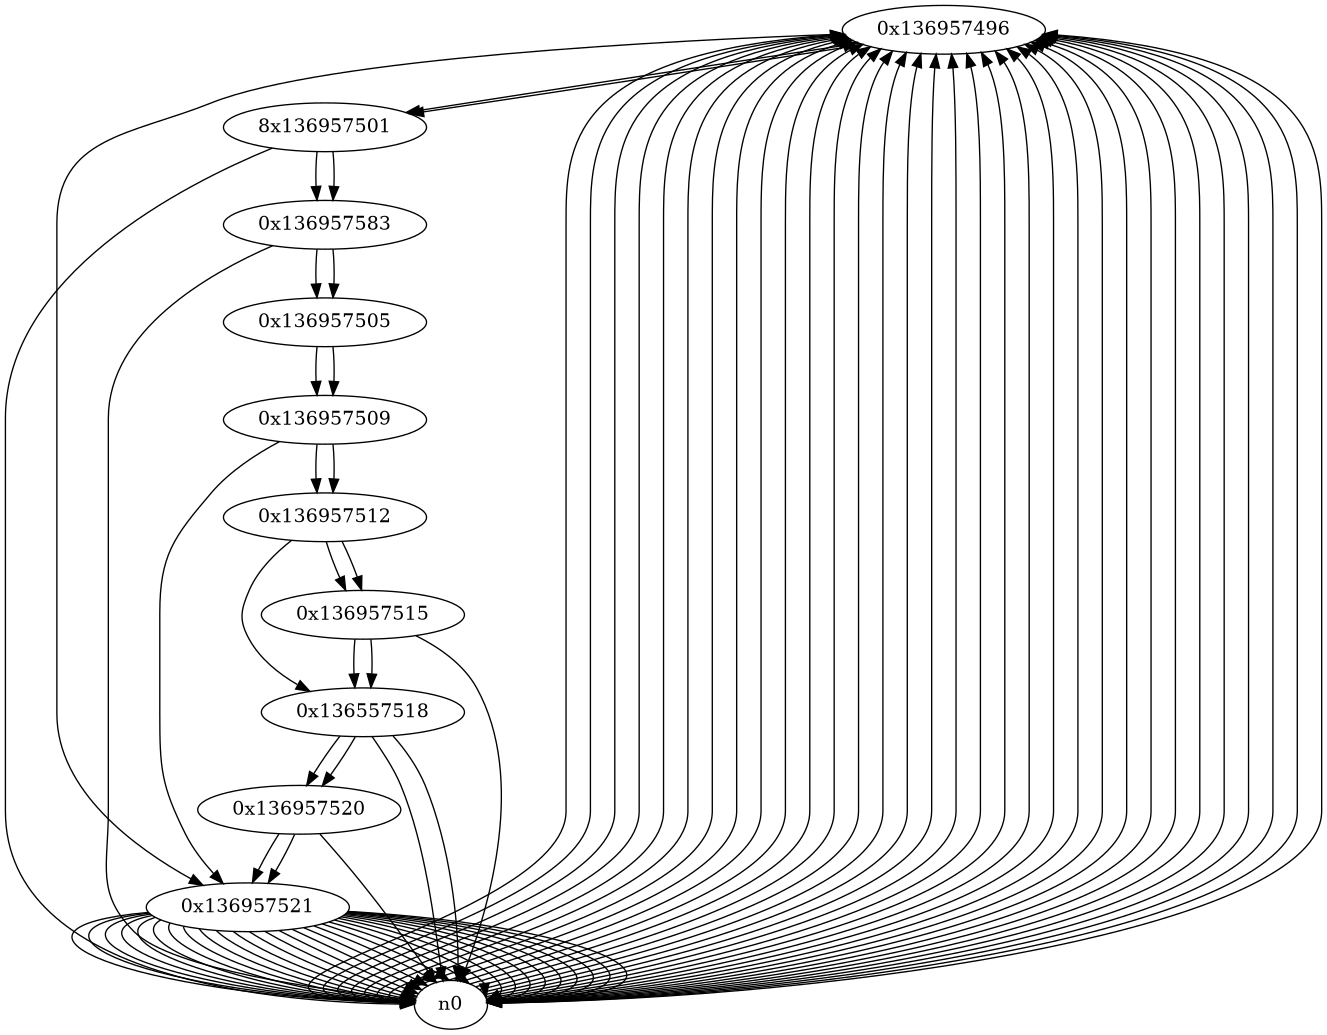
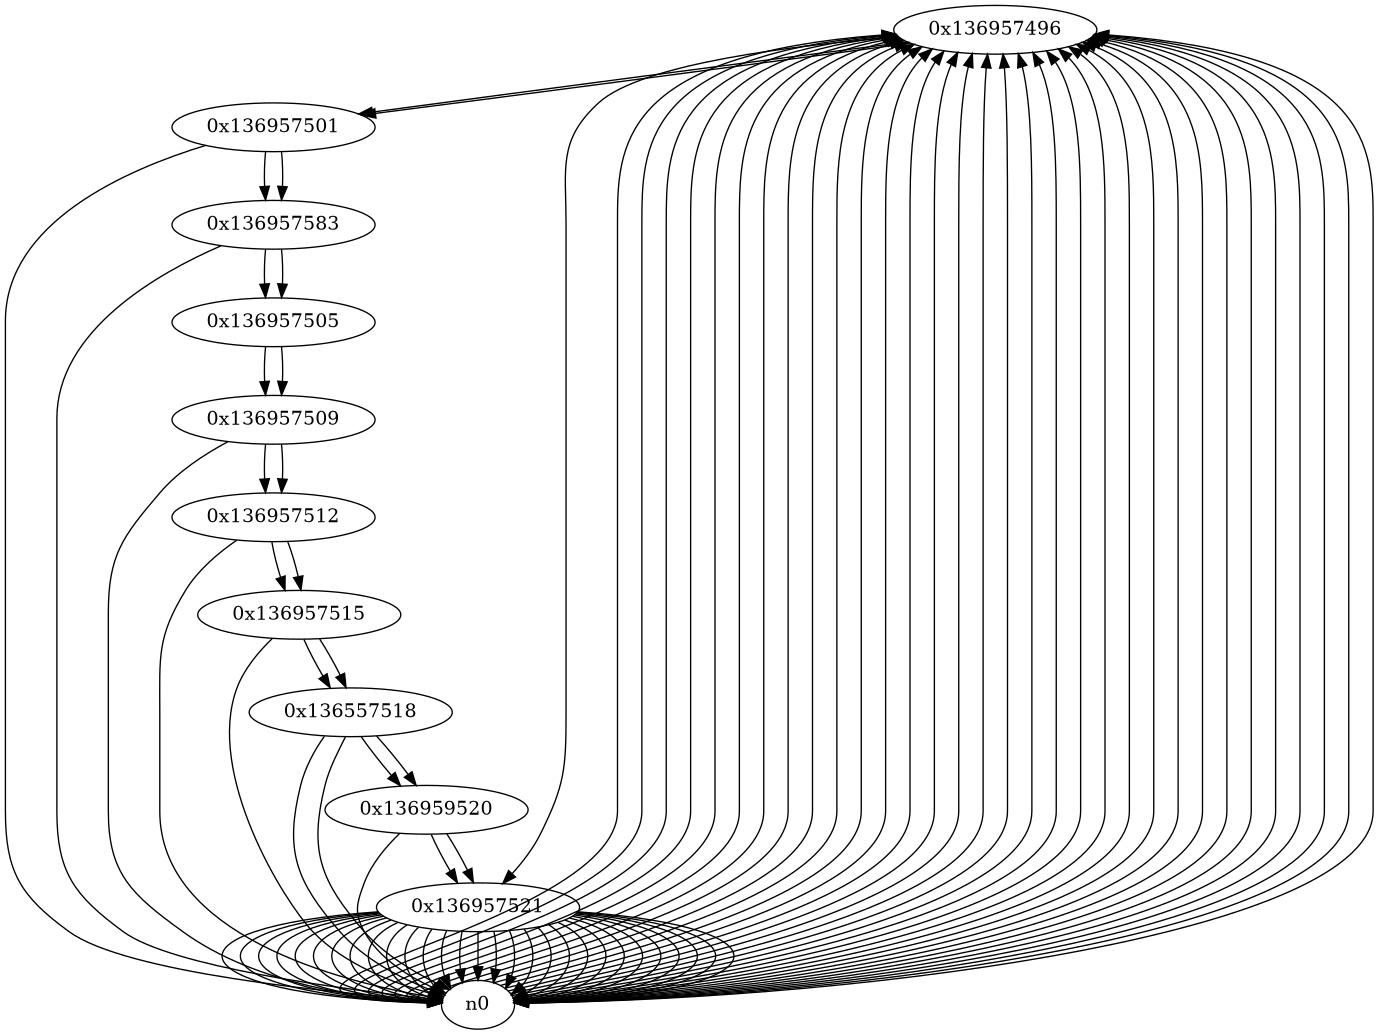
(325, 127) -> (274, 127)
(242, 615) -> (165, 838)
(160, 640) -> (108, 805)
(299, 810) -> (427, 810)
